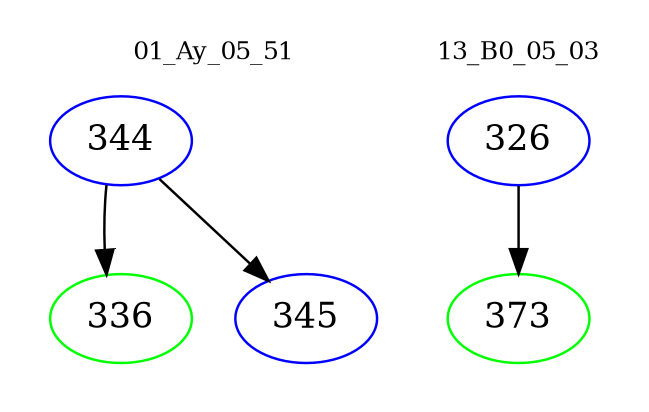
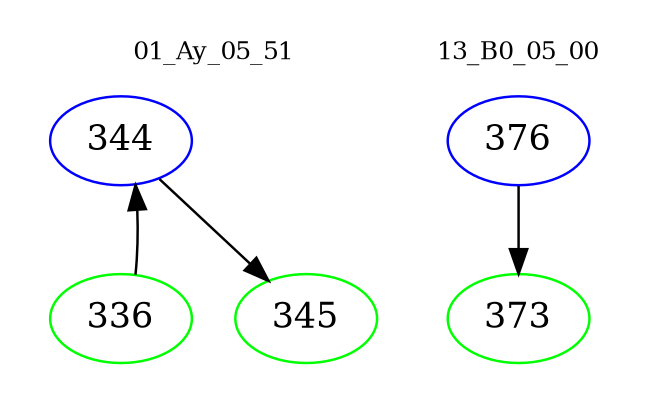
(519, 53) -> (519, 53)
(519, 141) -> (519, 141)
(104, 217) -> (138, 242)
(306, 319) -> (306, 319)
